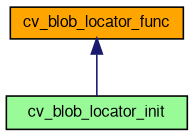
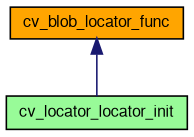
(97, 113) -> (97, 113)
